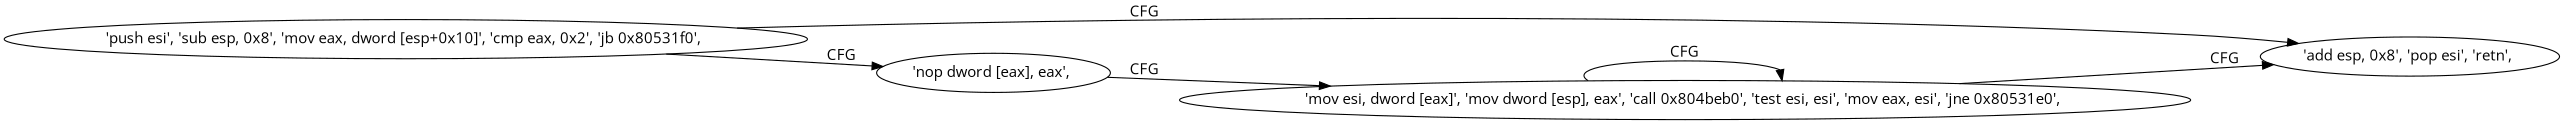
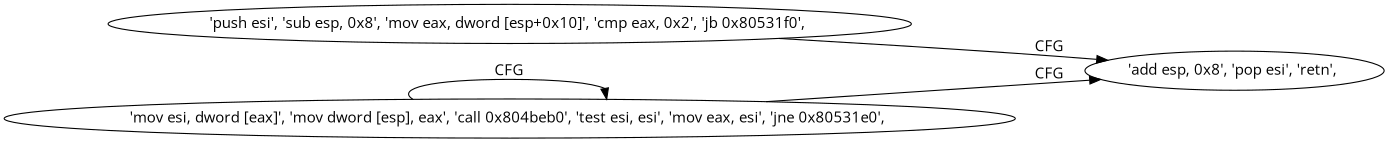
(994, 73) -> none
